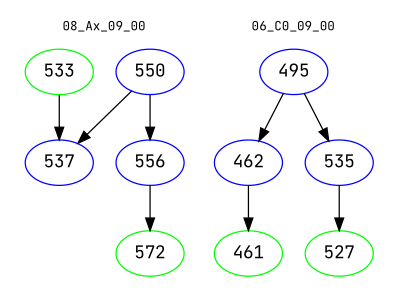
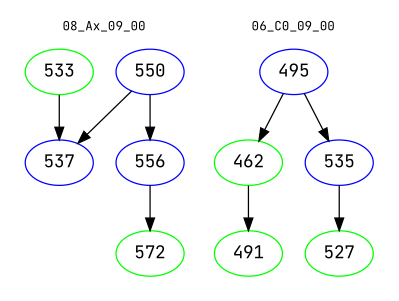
(248, 163) -> (248, 163)
(248, 253) -> (248, 253)
